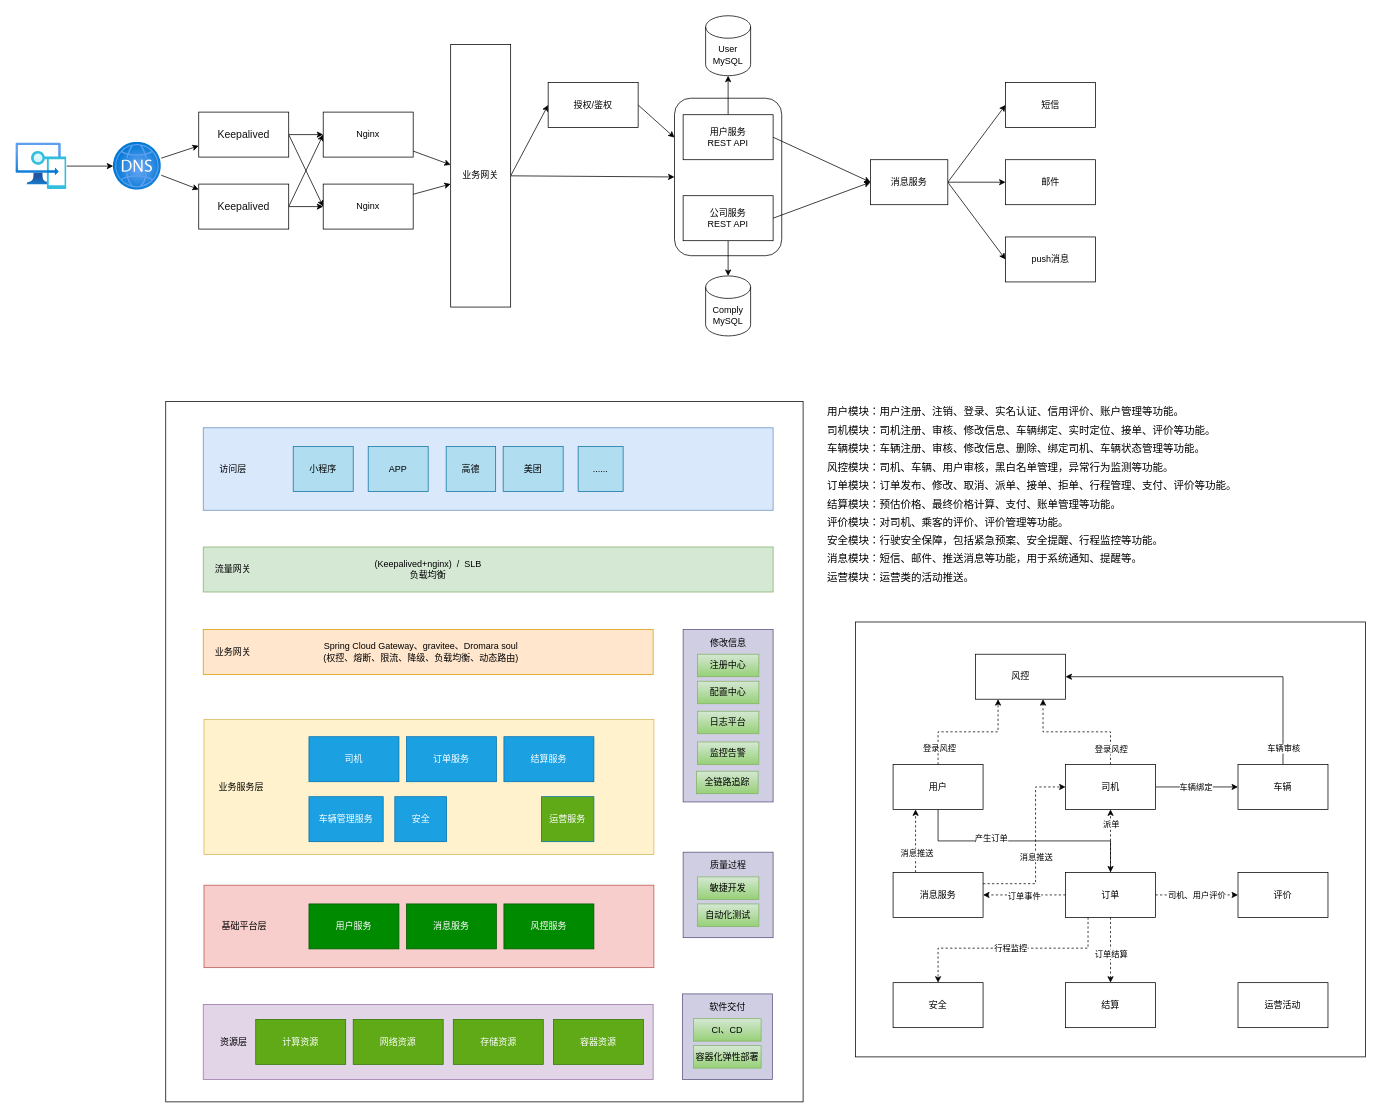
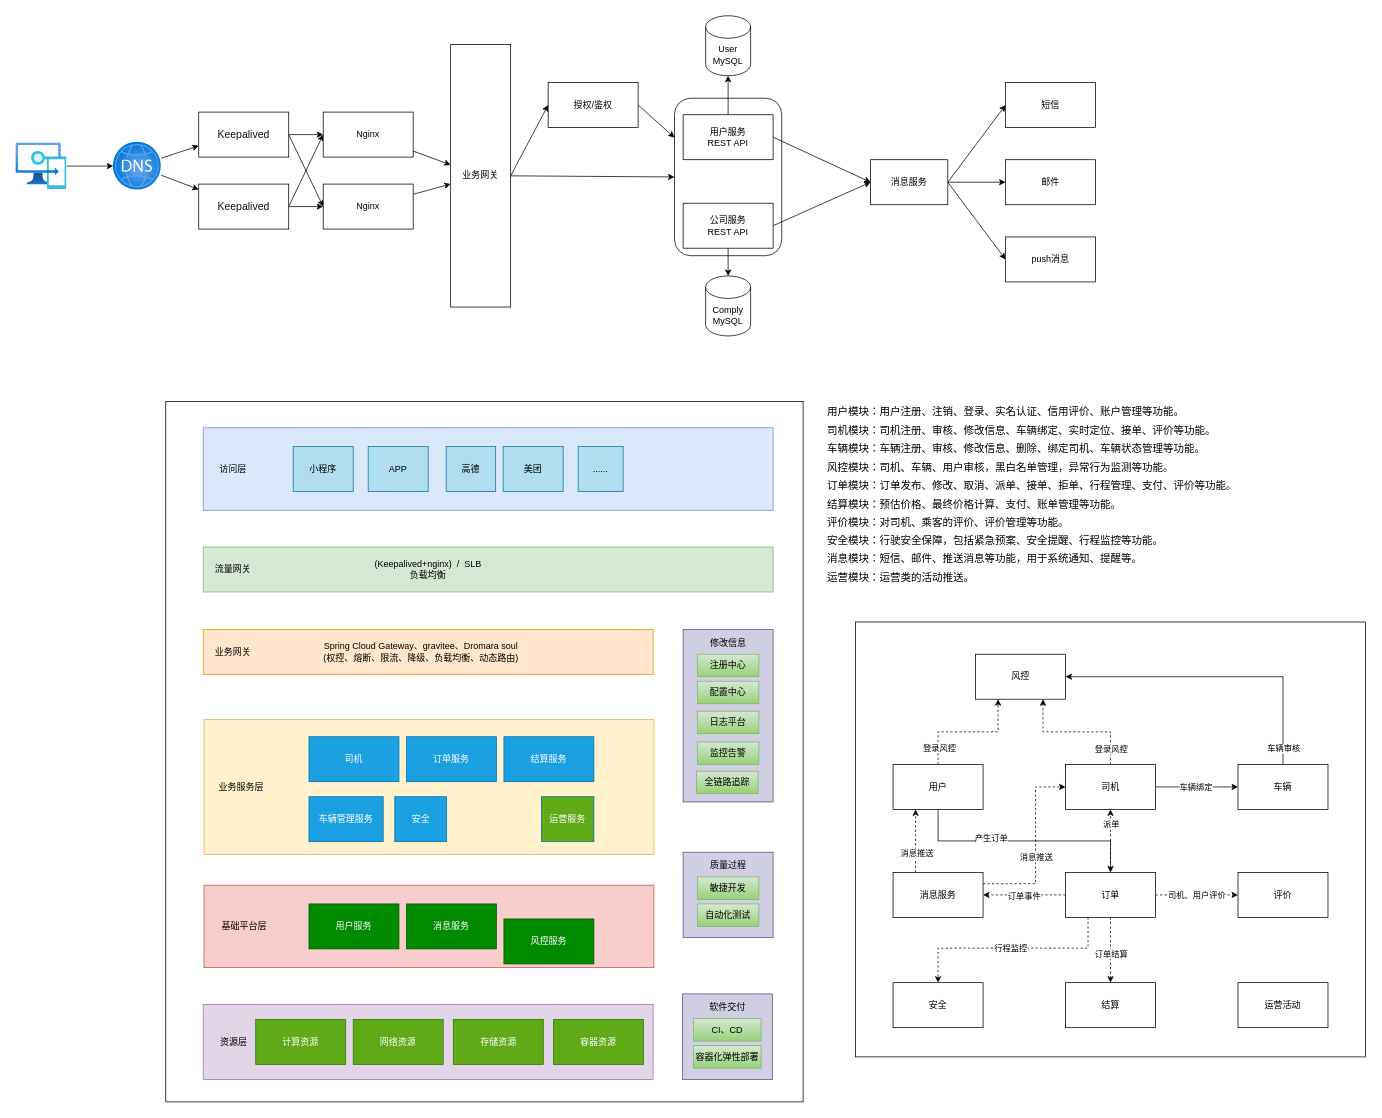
(728, 218) -> (728, 226)
(549, 927) -> (549, 942)
